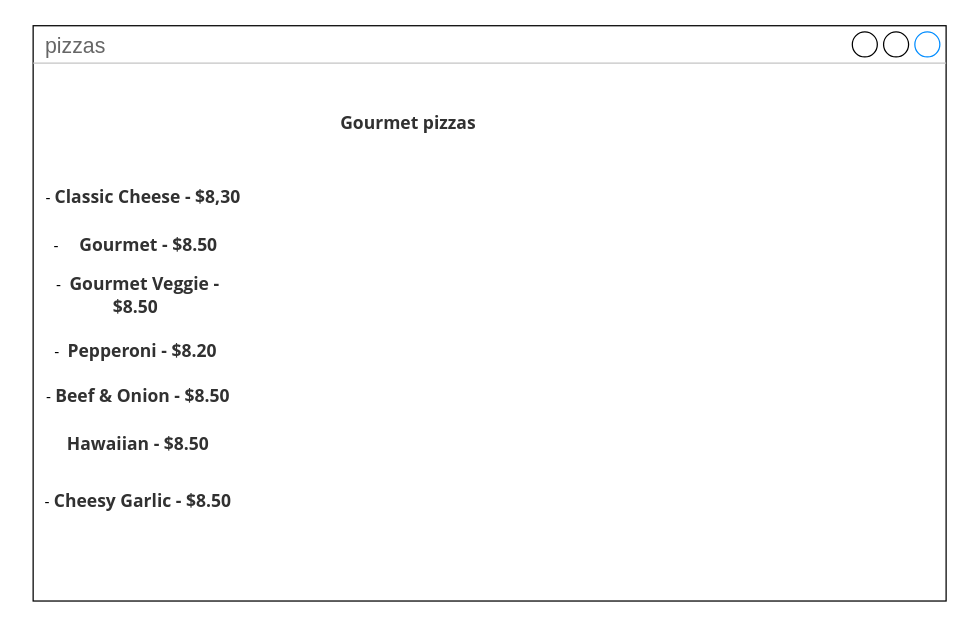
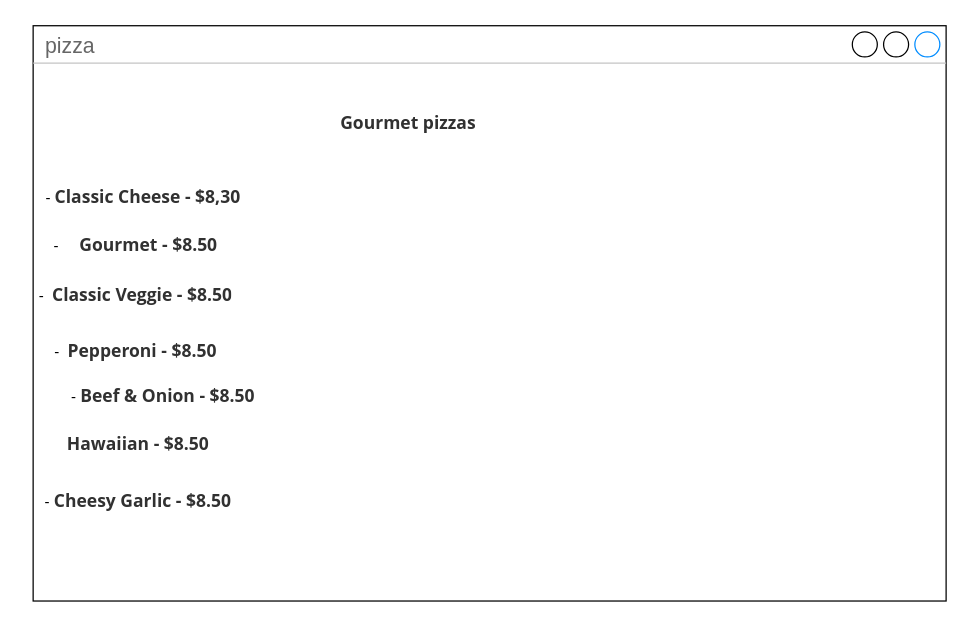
(79, 47) -> (73, 47)
(138, 294) -> (138, 294)
(138, 349) -> (138, 349)
(141, 394) -> (166, 394)
